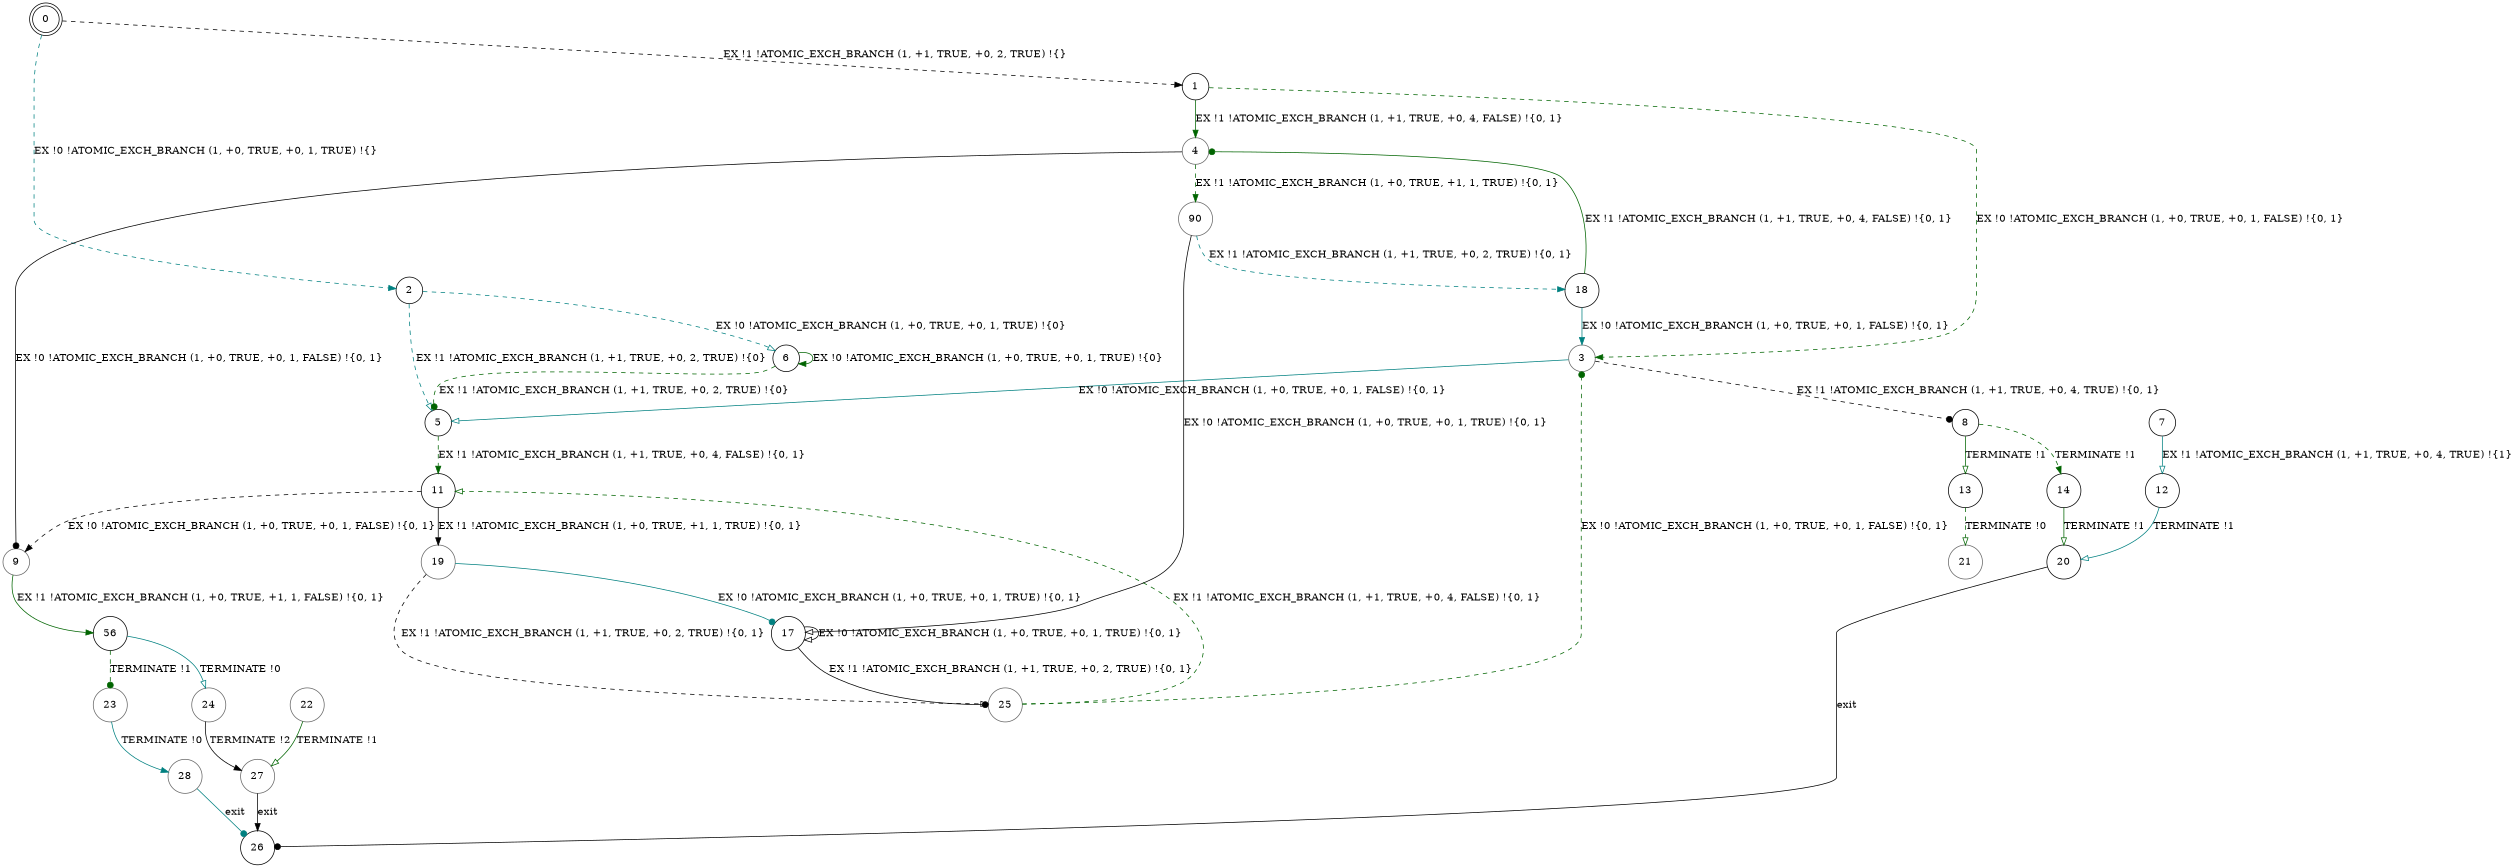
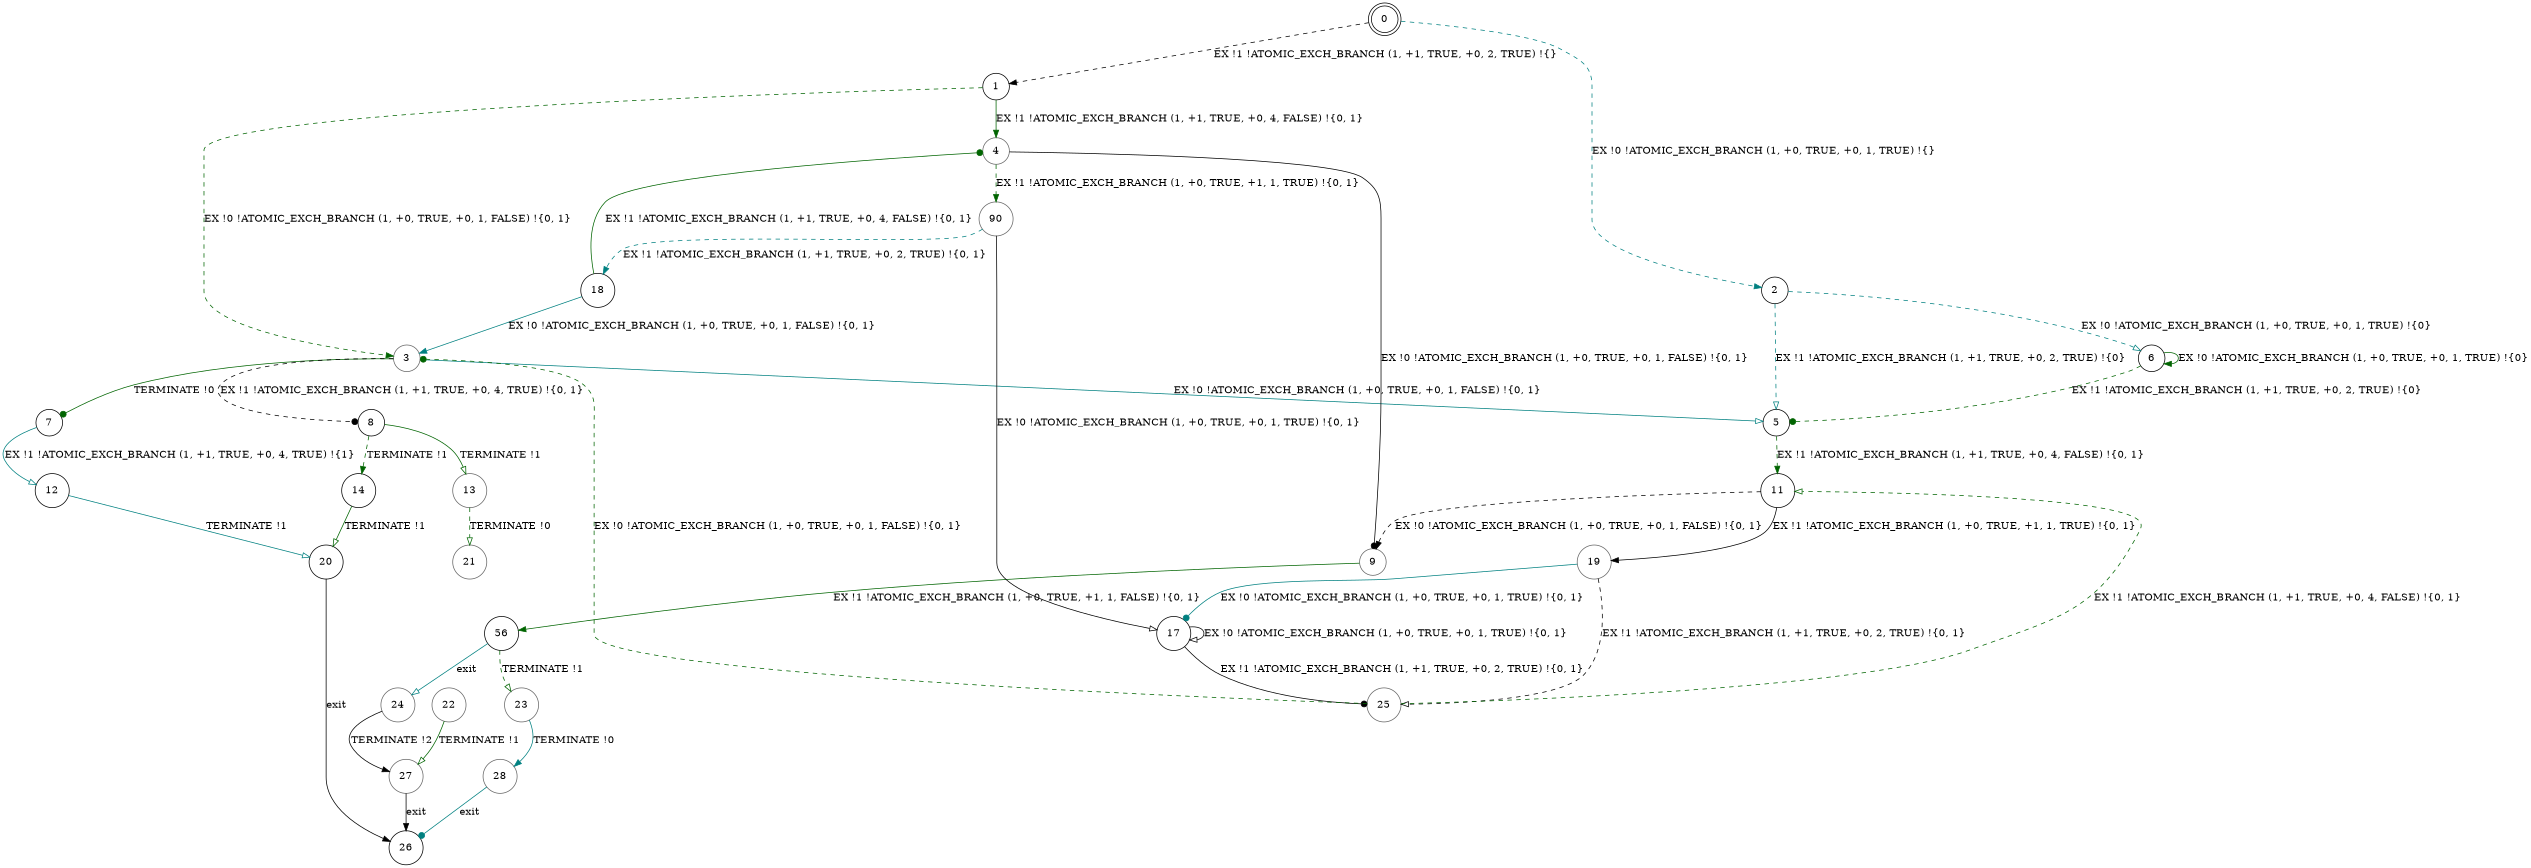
none -> (226, 368)
(1965, 491) -> (470, 491)
(110, 666) -> (501, 668)
(241, 669) -> (467, 669)
(1243, 822) -> (326, 722)
